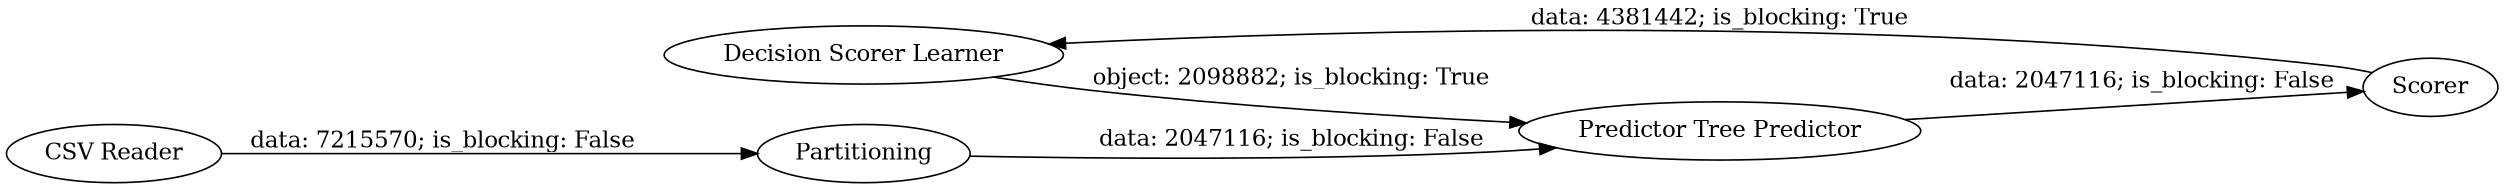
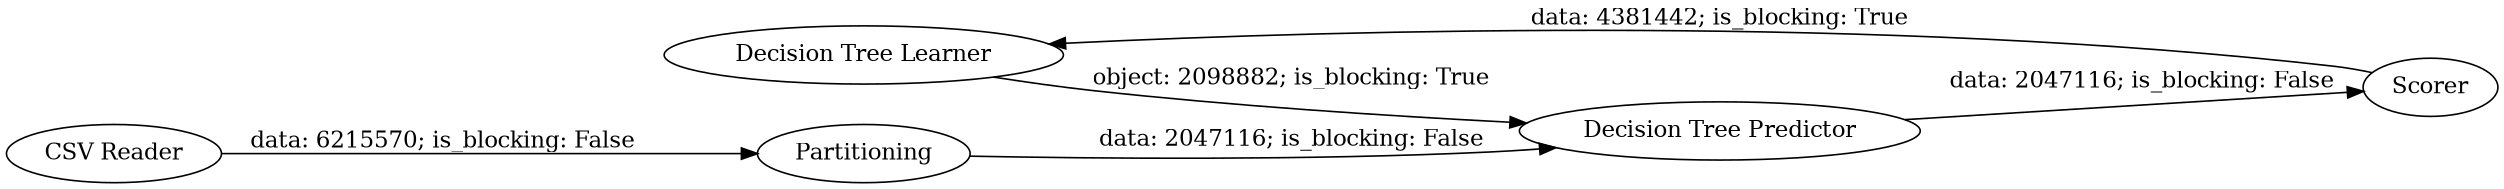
(864, 55) -> (864, 55)
(1720, 131) -> (1720, 131)
(443, 141) -> (443, 141)
